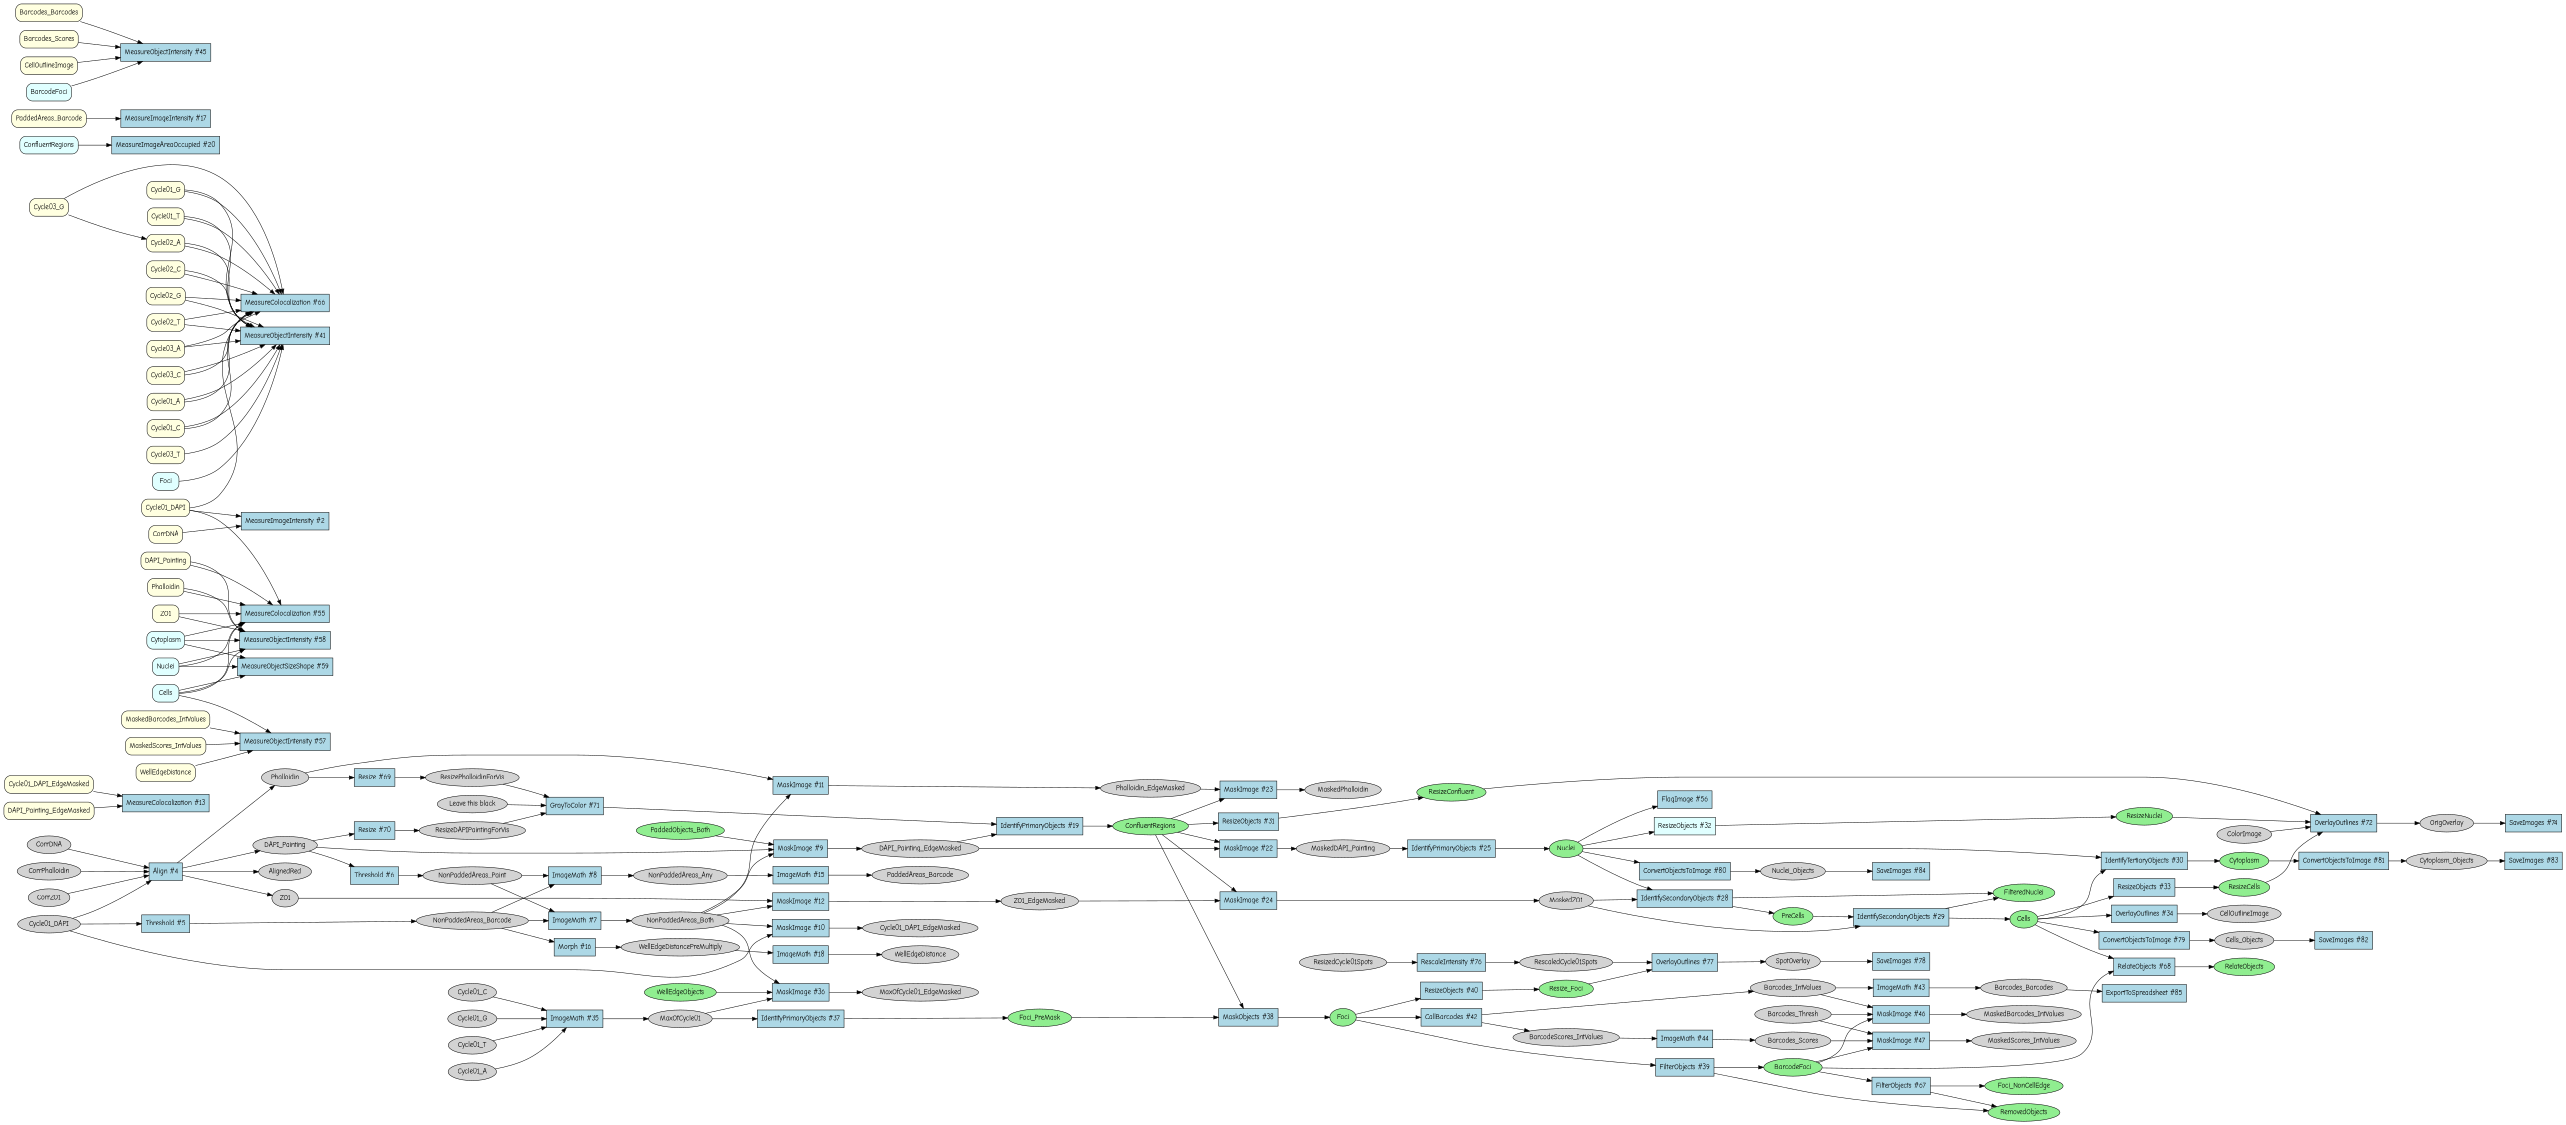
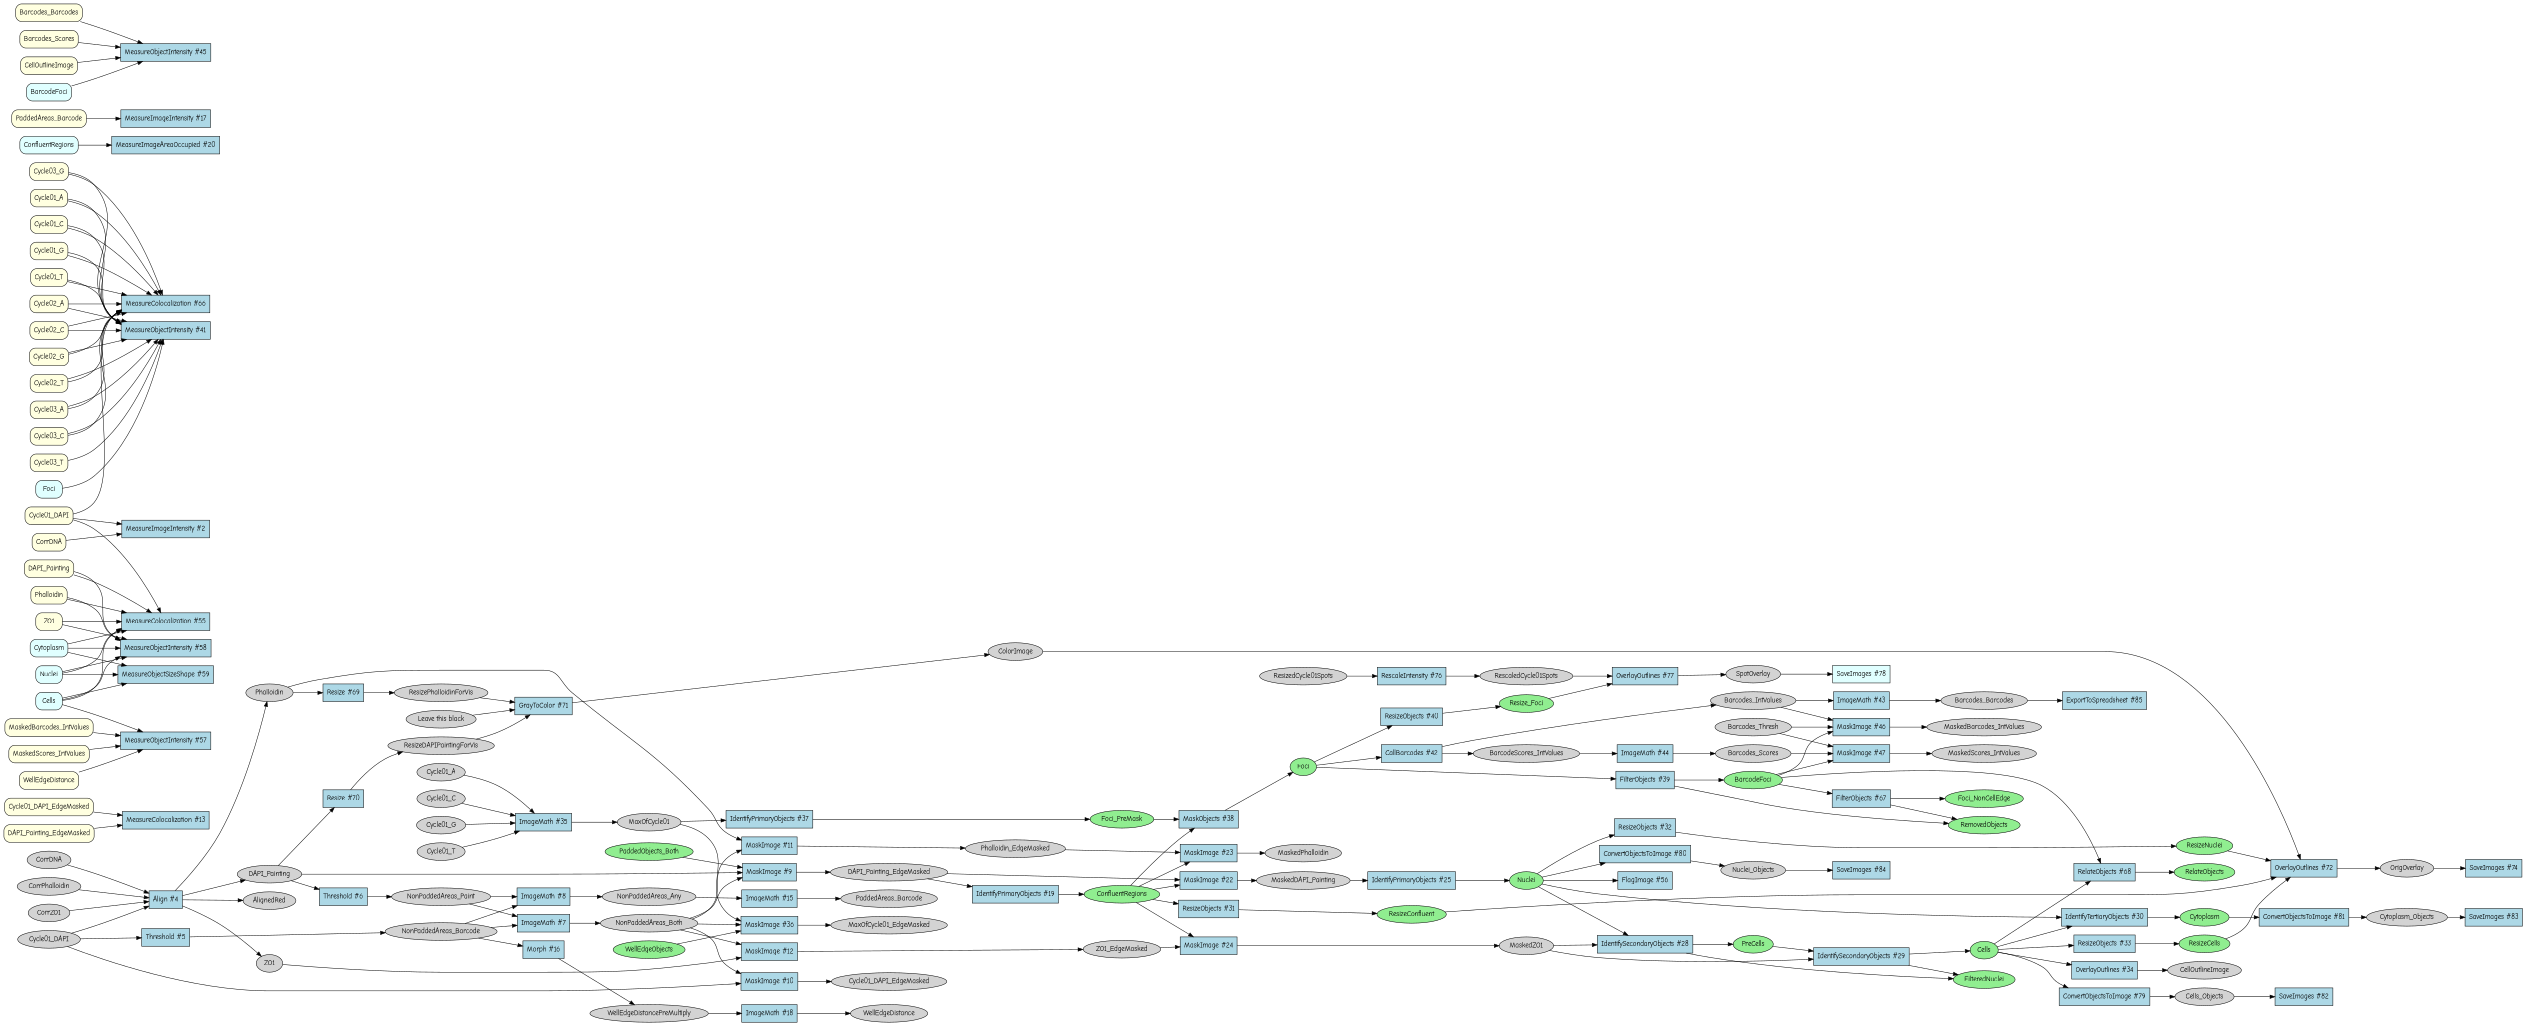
(105, 228) -> (107, 227)
(798, 816) -> (778, 679)
(1685, 826) -> (1645, 828)
(1901, 961) -> (1861, 674)
